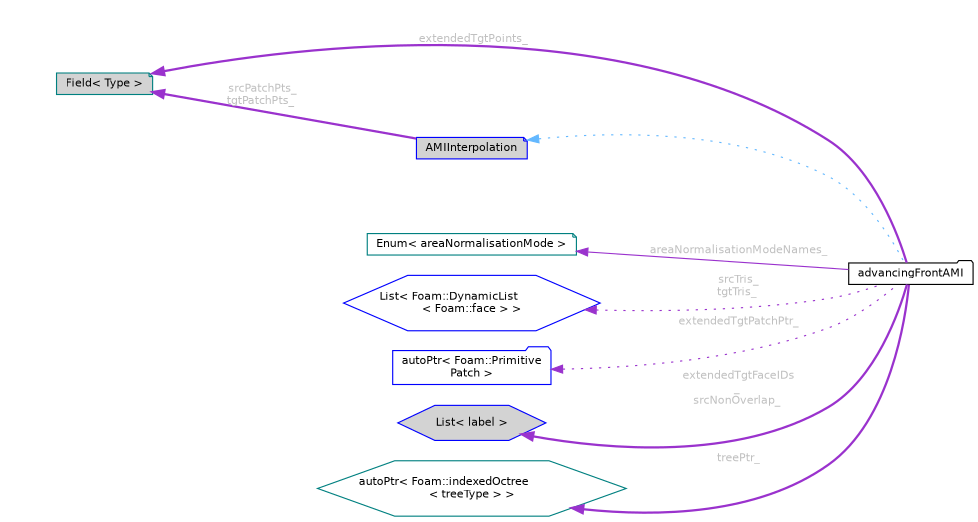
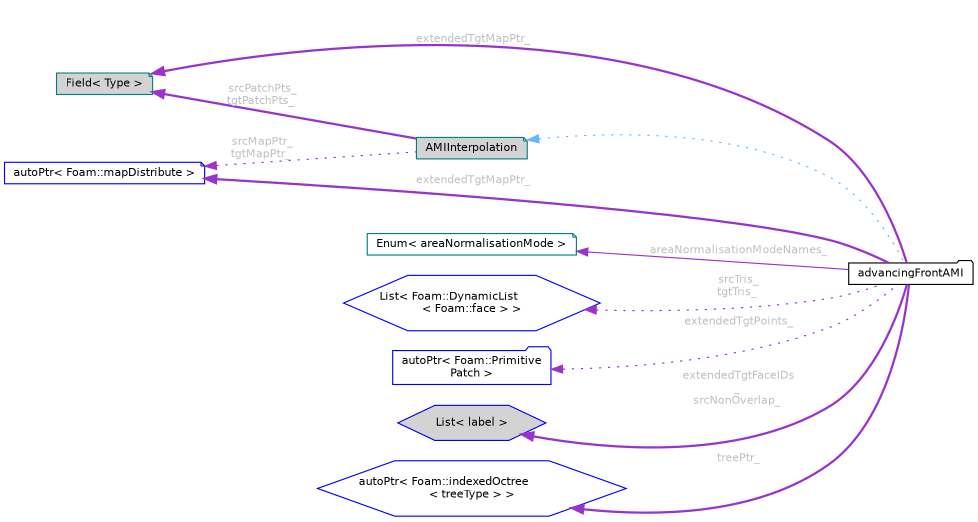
(472, 39) -> (472, 39)
(472, 148) -> (472, 148)
none -> (105, 173)
(737, 322) -> (737, 322)
(472, 488) -> (472, 488)
